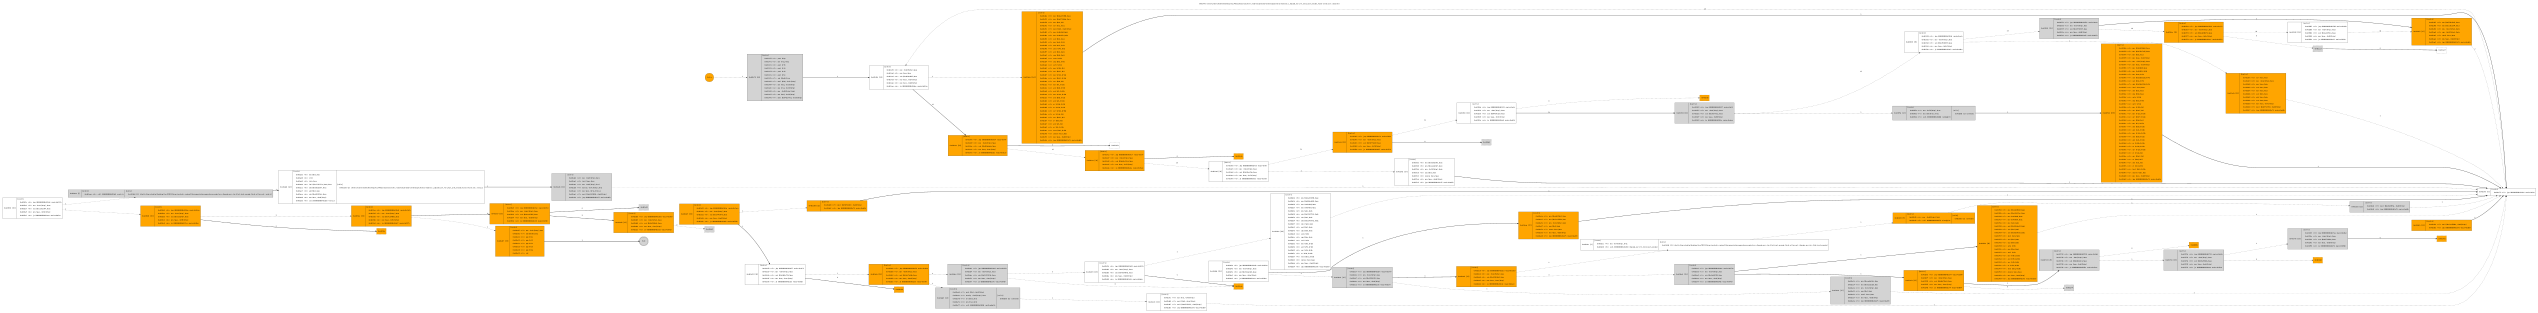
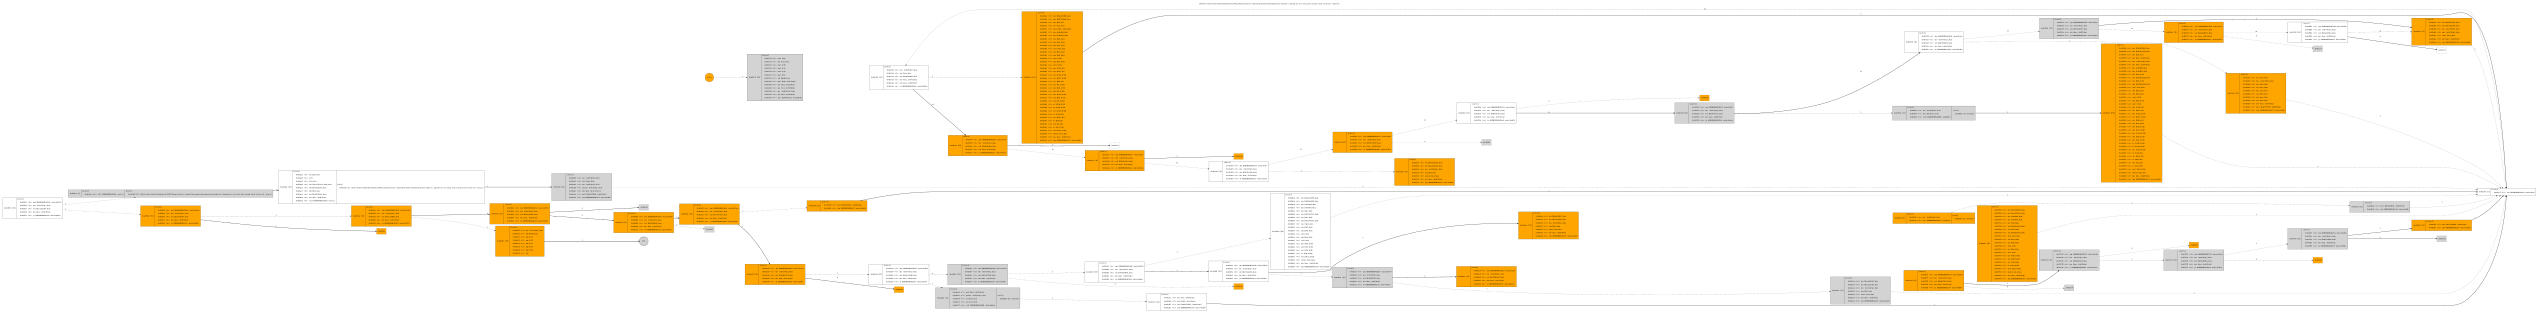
(2379, 49) -> (2392, 43)
(836, 77) -> none
(1832, 101) -> (1832, 101)
(1436, 142) -> (1436, 142)
(2330, 167) -> (2330, 167)
(1425, 172) -> (1425, 172)
(1970, 183) -> none
(2032, 200) -> none
none -> (676, 218)
none -> (2379, 232)
(2442, 239) -> (2442, 239)
(1705, 245) -> none
(775, 274) -> (775, 274)
(899, 274) -> (899, 274)
(1705, 274) -> none
(1189, 281) -> (1176, 272)
(1894, 306) -> (1894, 306)
